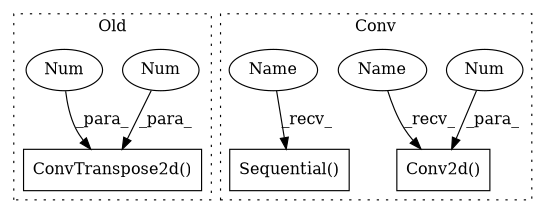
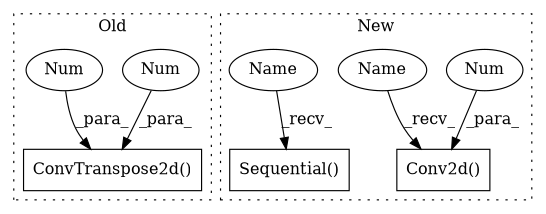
(376, 27) -> (376, 27)
